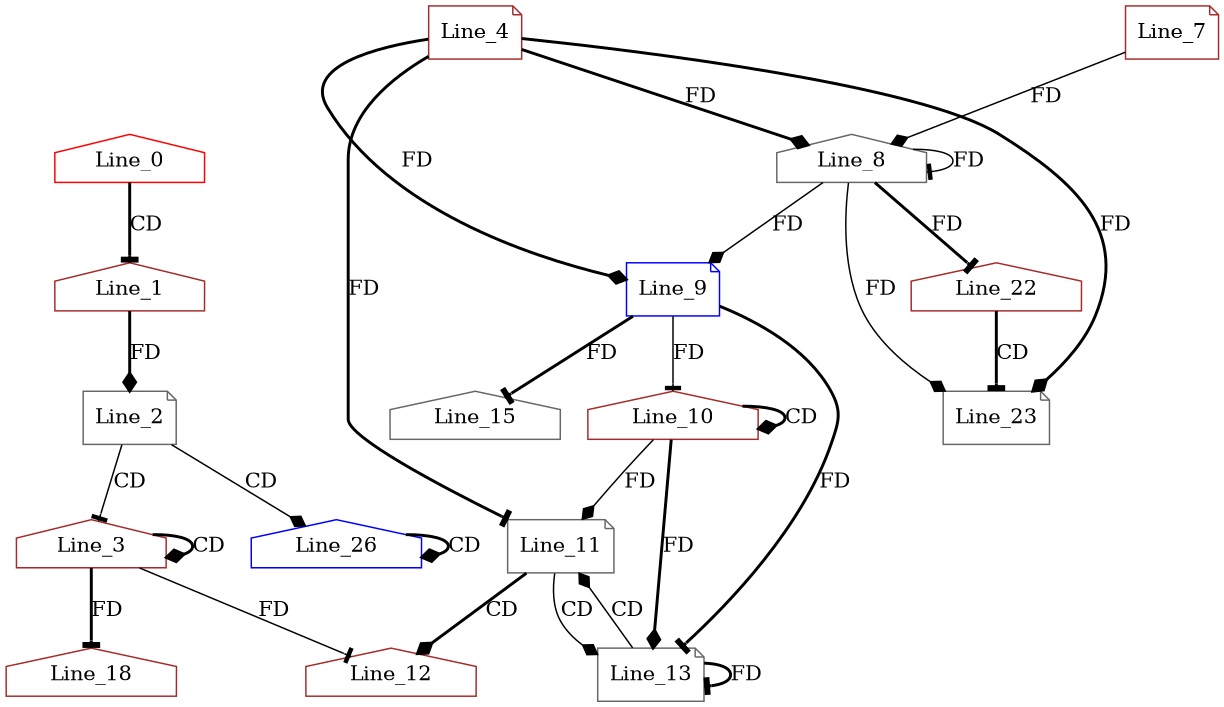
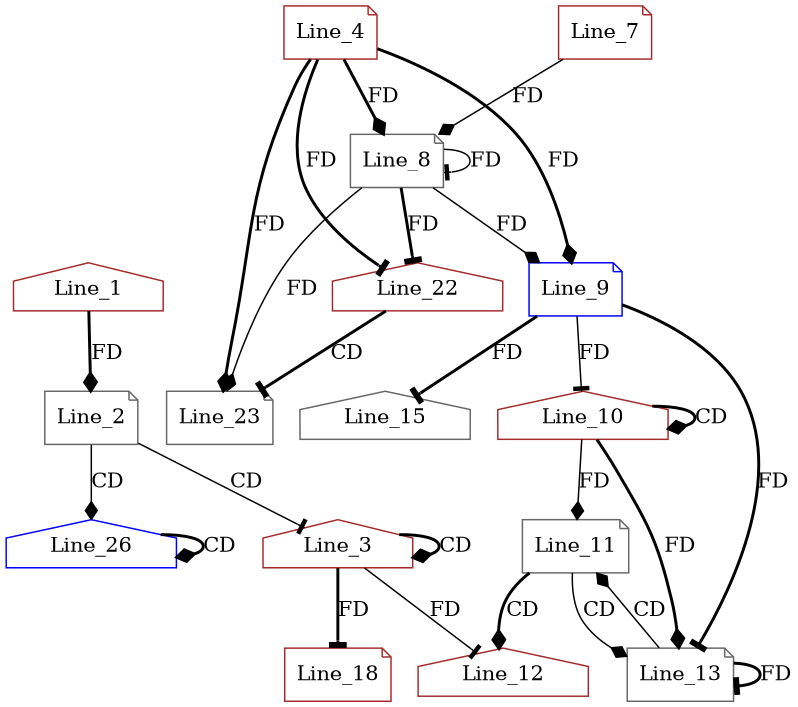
(130, 161) -> none
(852, 161) -> (397, 161)
(348, 313) -> (302, 176)
(91, 675) -> (338, 675)
